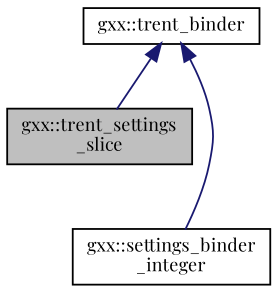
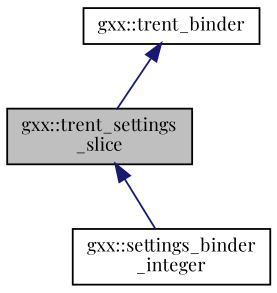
(212, 145) -> (140, 204)
